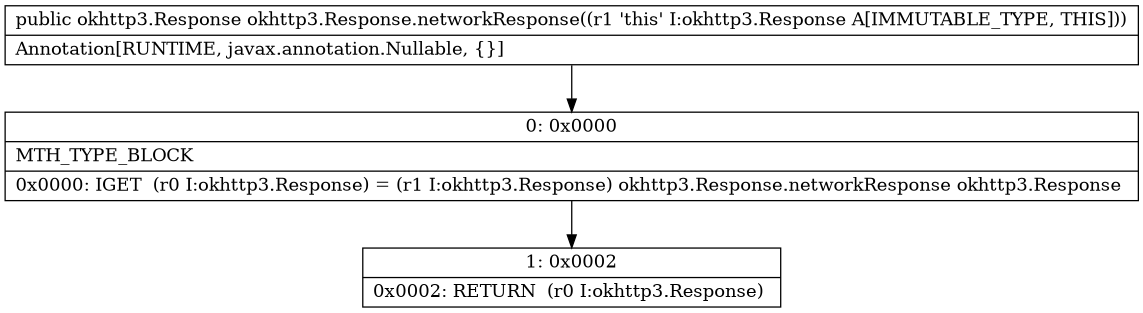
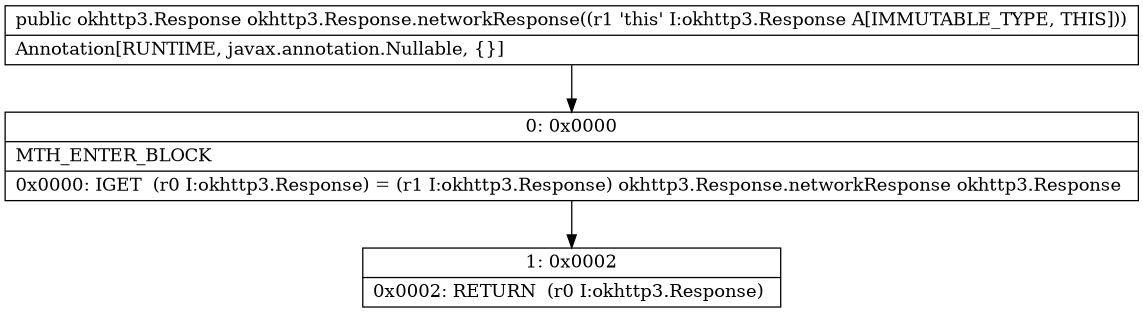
(104, 156) -> (114, 156)
